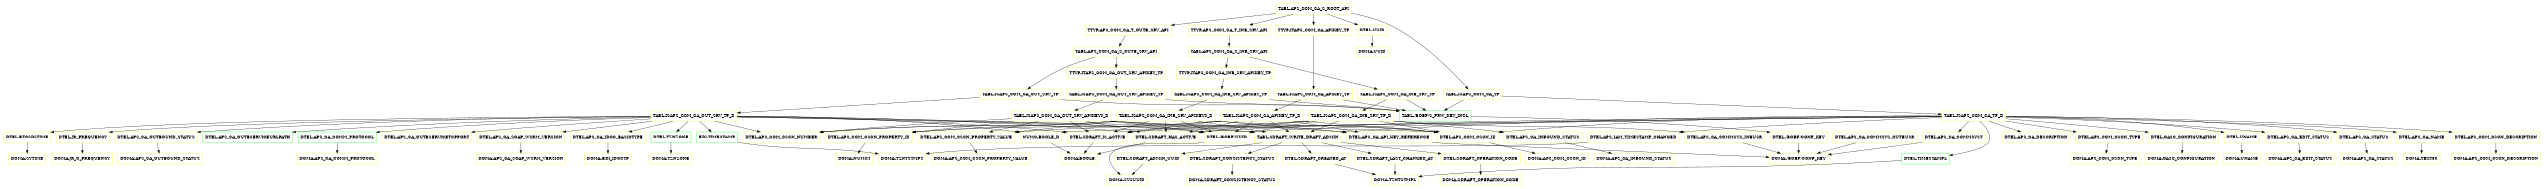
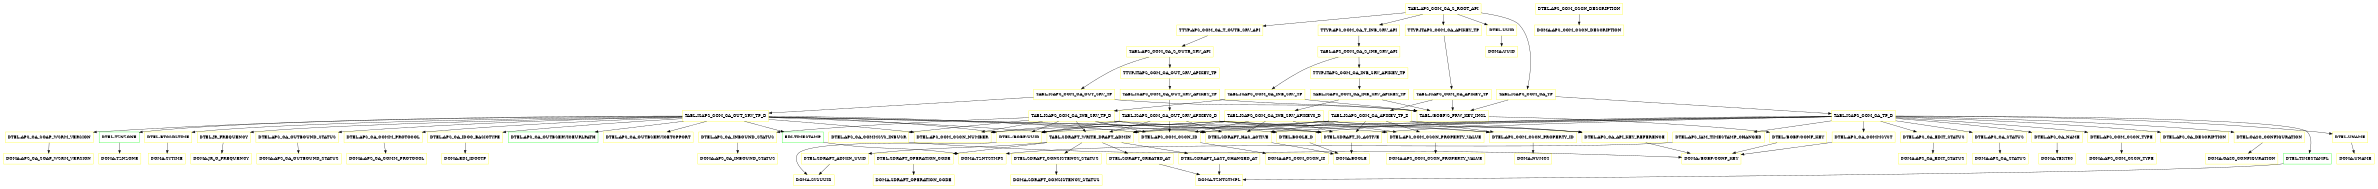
(1435, 116) -> (1453, 116)
(2239, 122) -> none
(337, 137) -> (383, 137)
(1041, 137) -> (1296, 137)
(1875, 137) -> none
